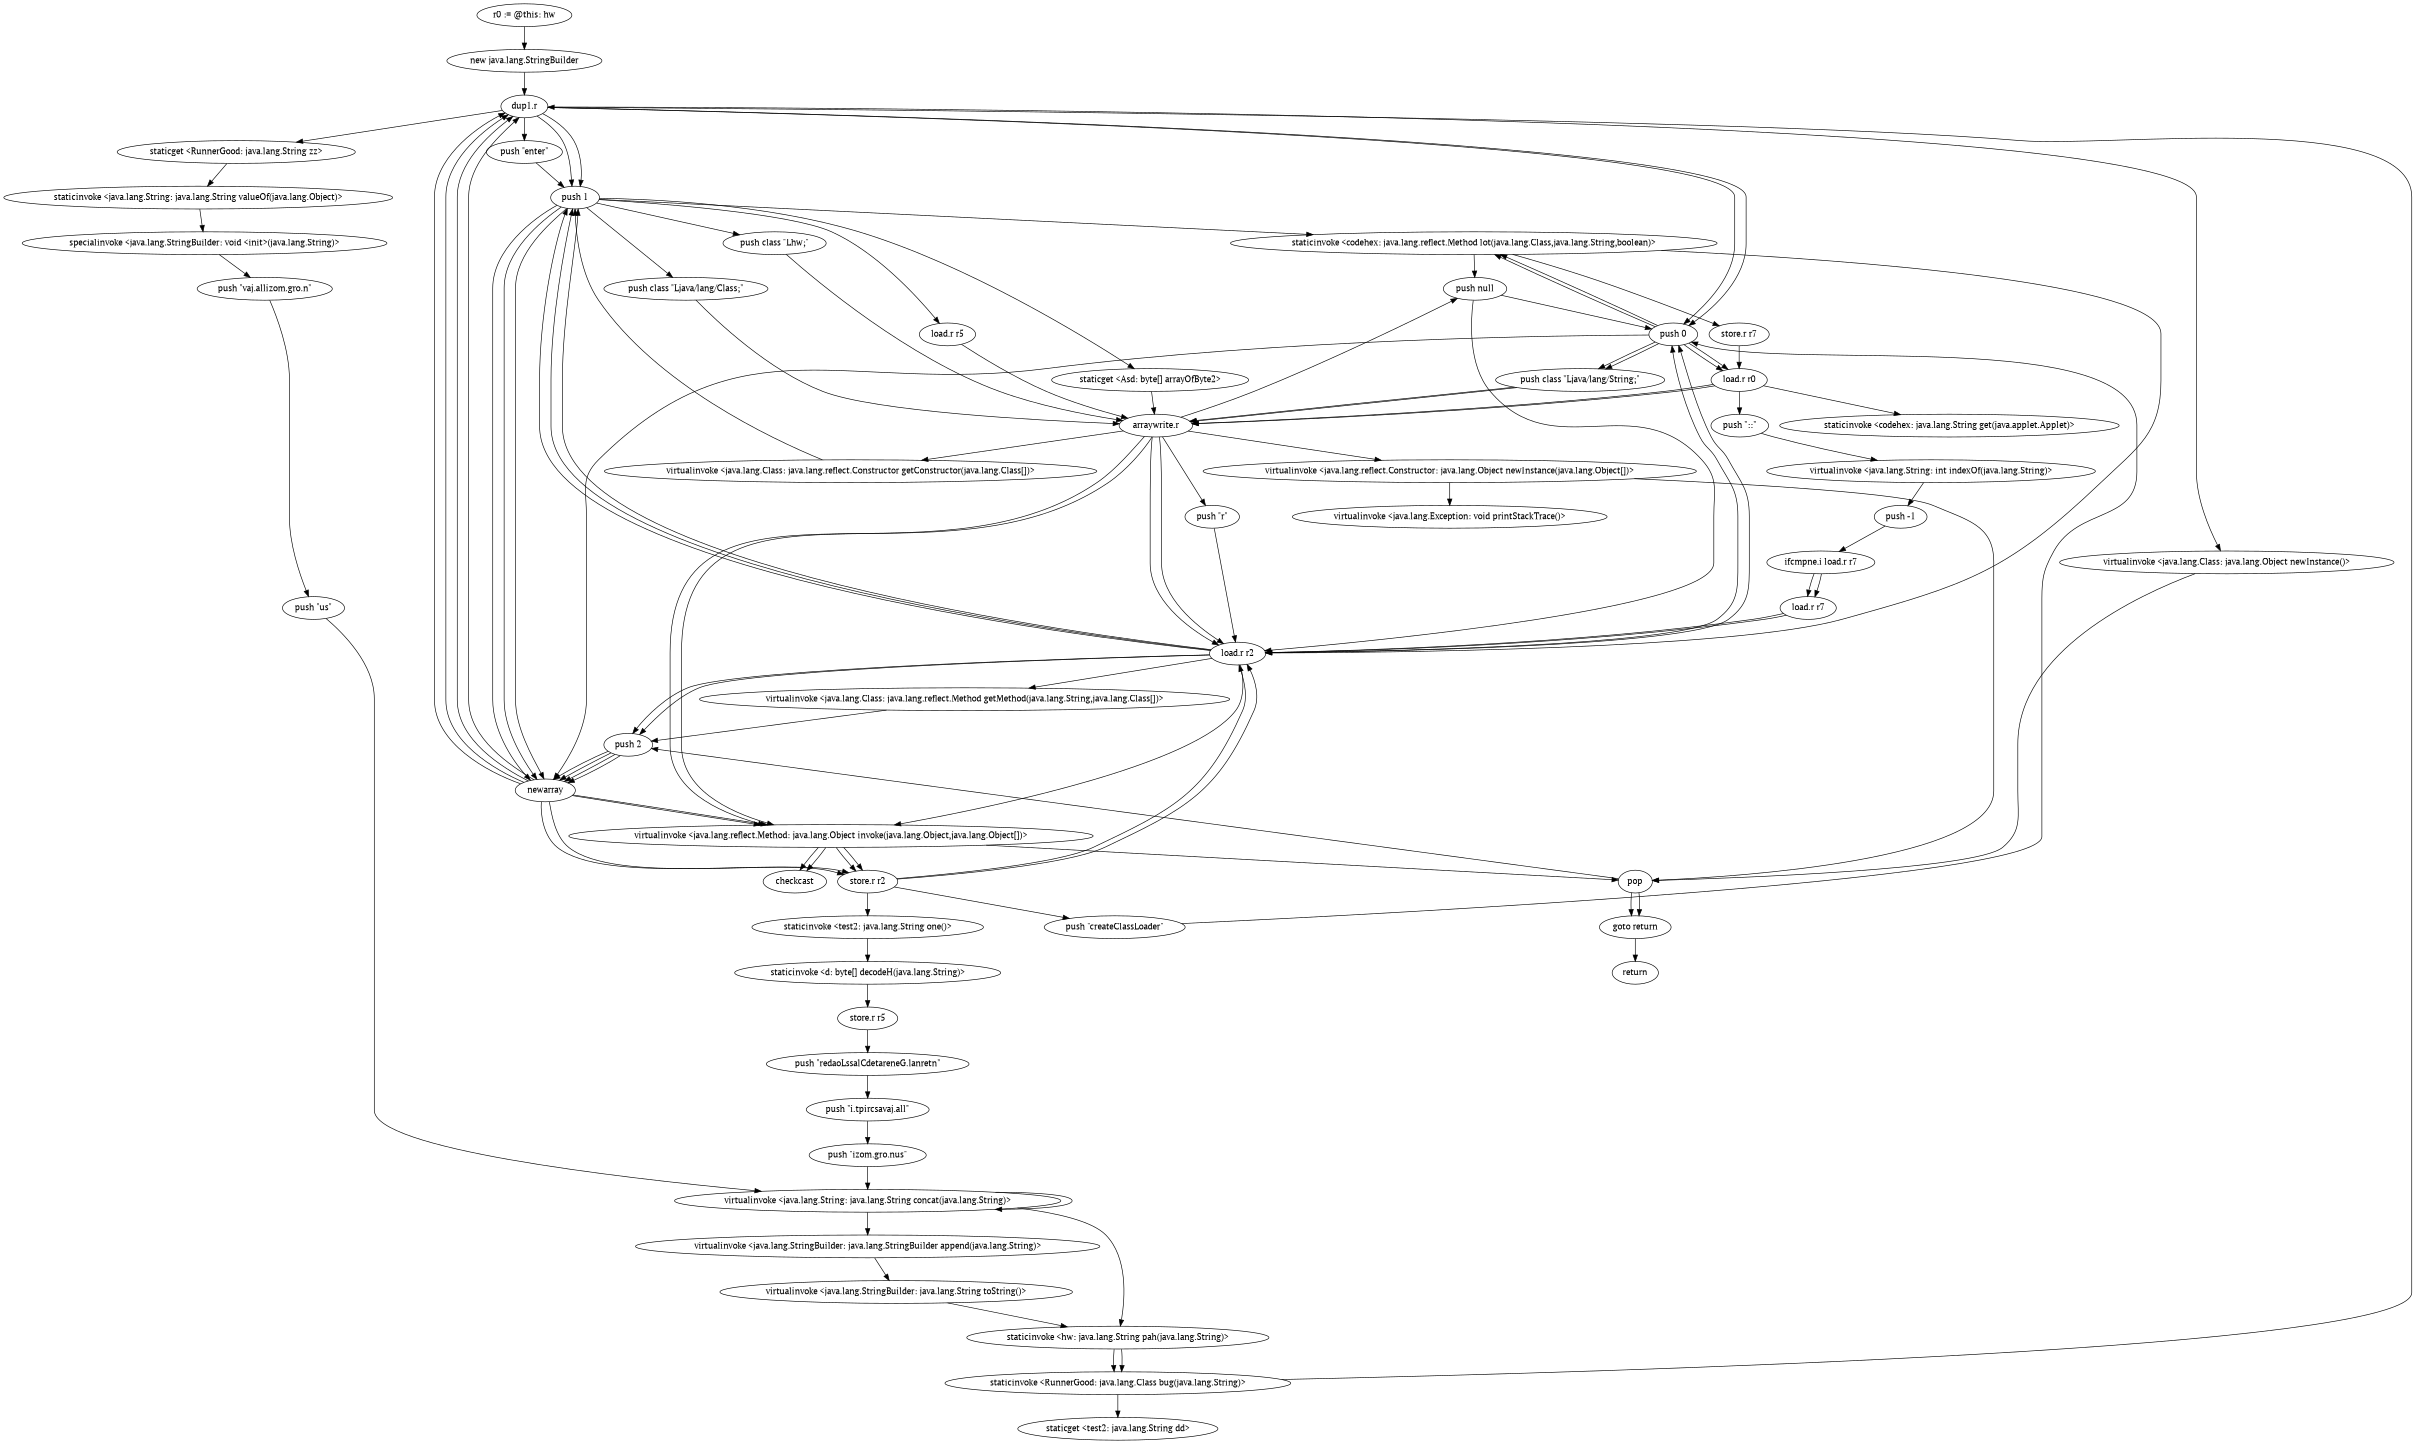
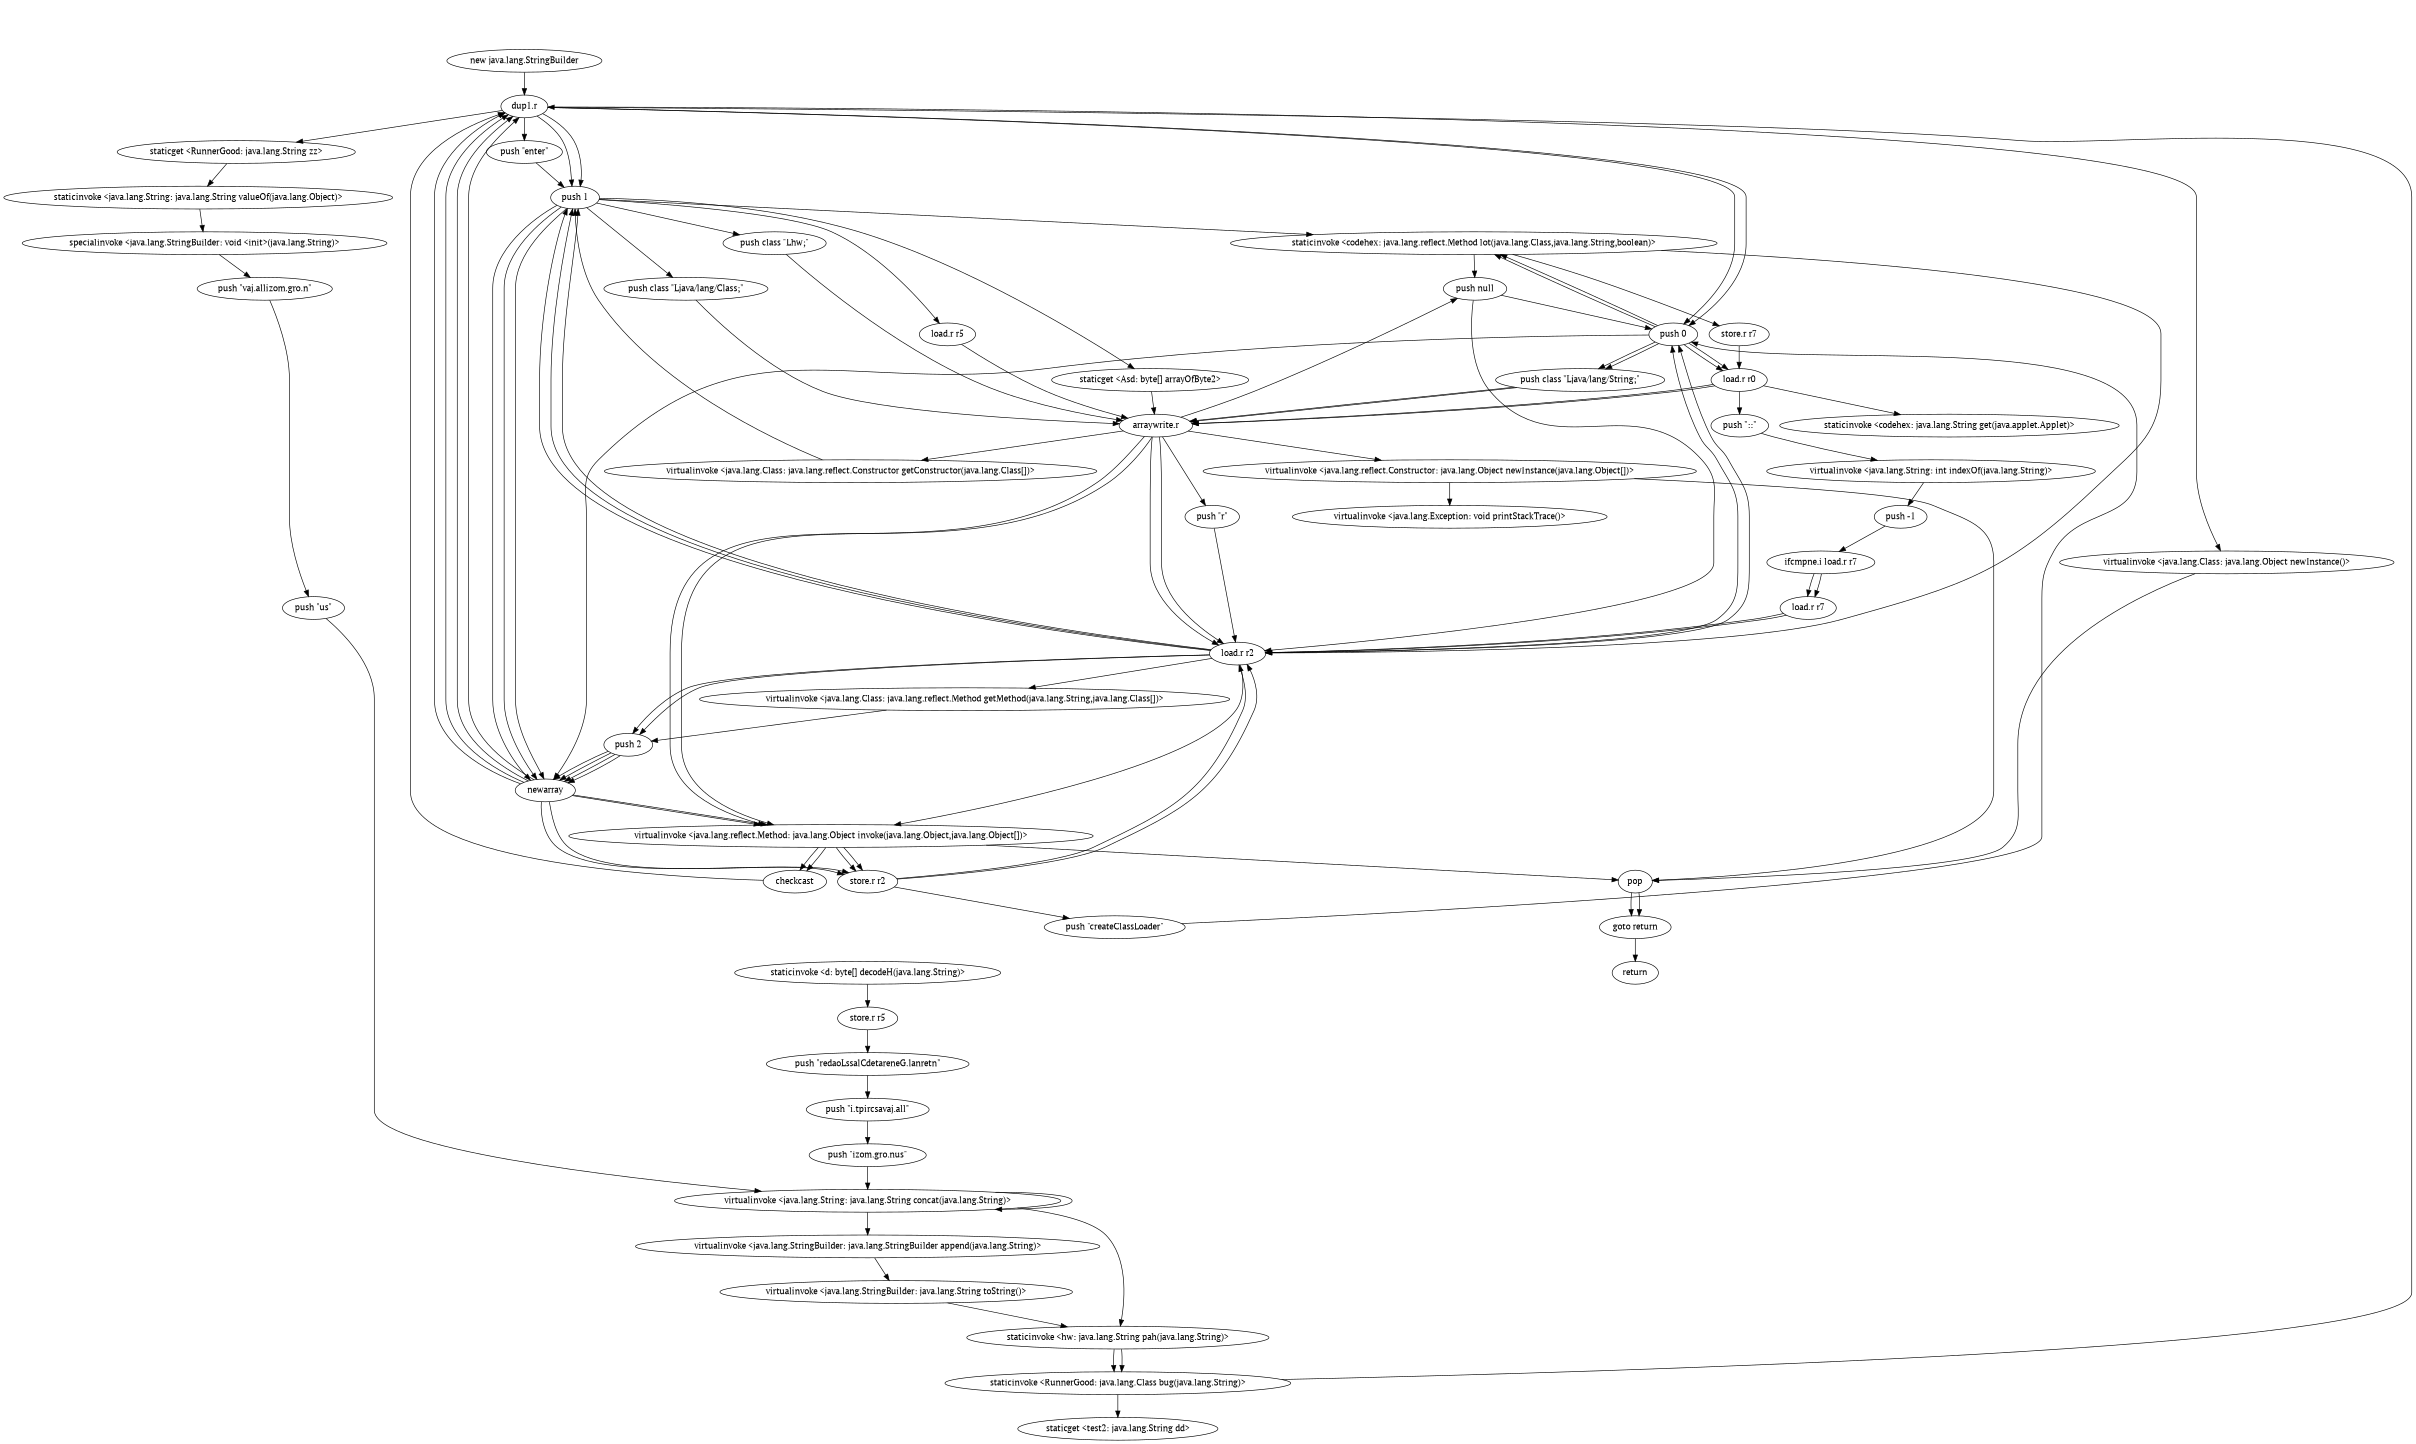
(524, 15) -> none
none -> (410, 619)
(1138, 814) -> none
(868, 927) -> none
